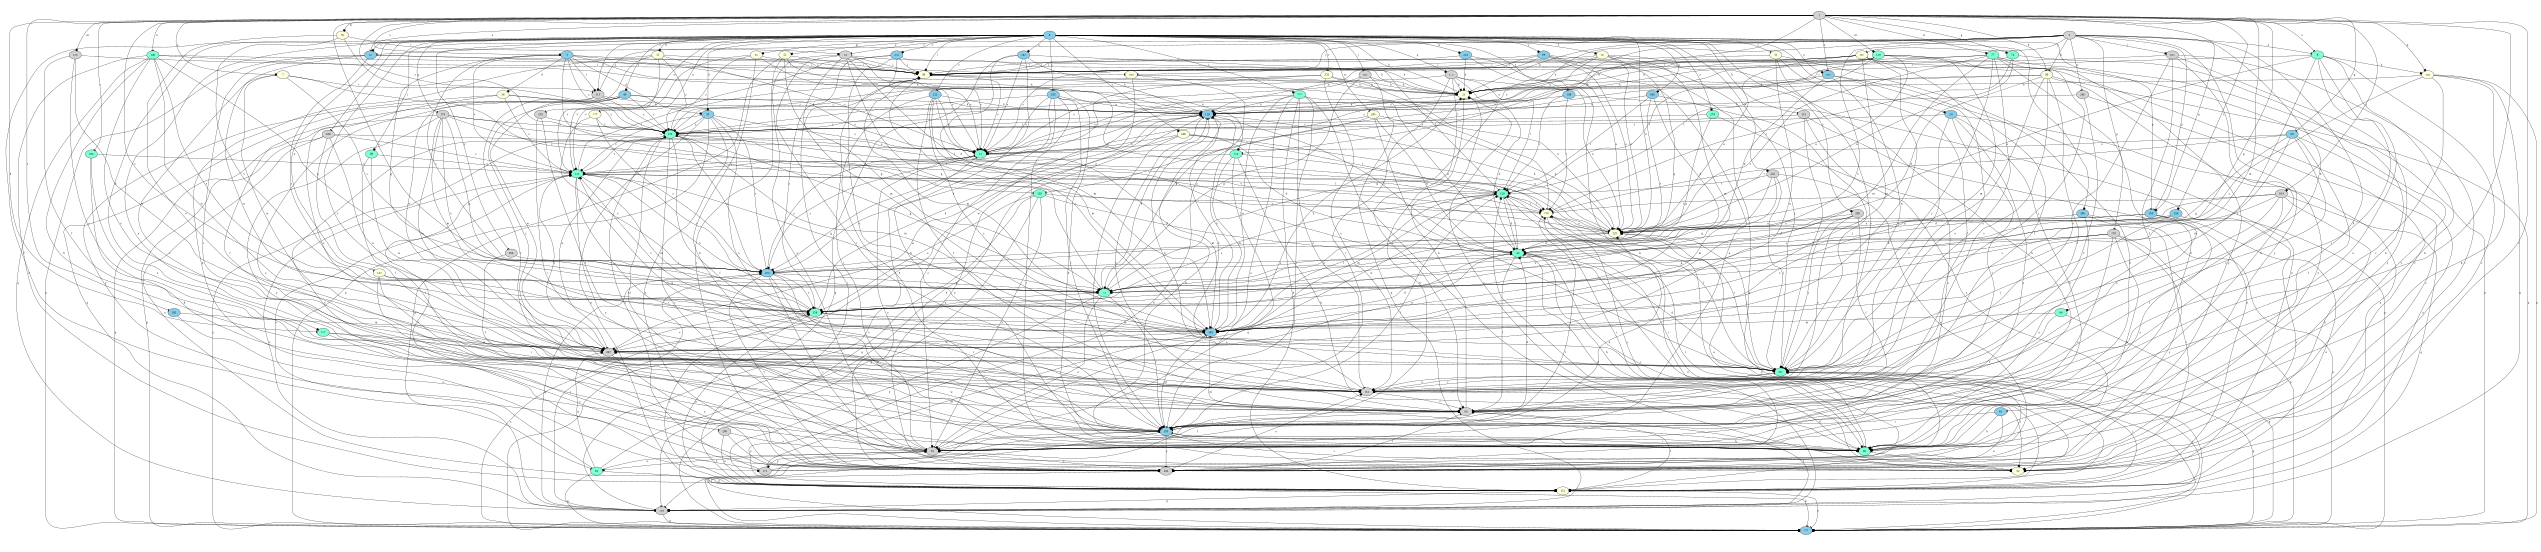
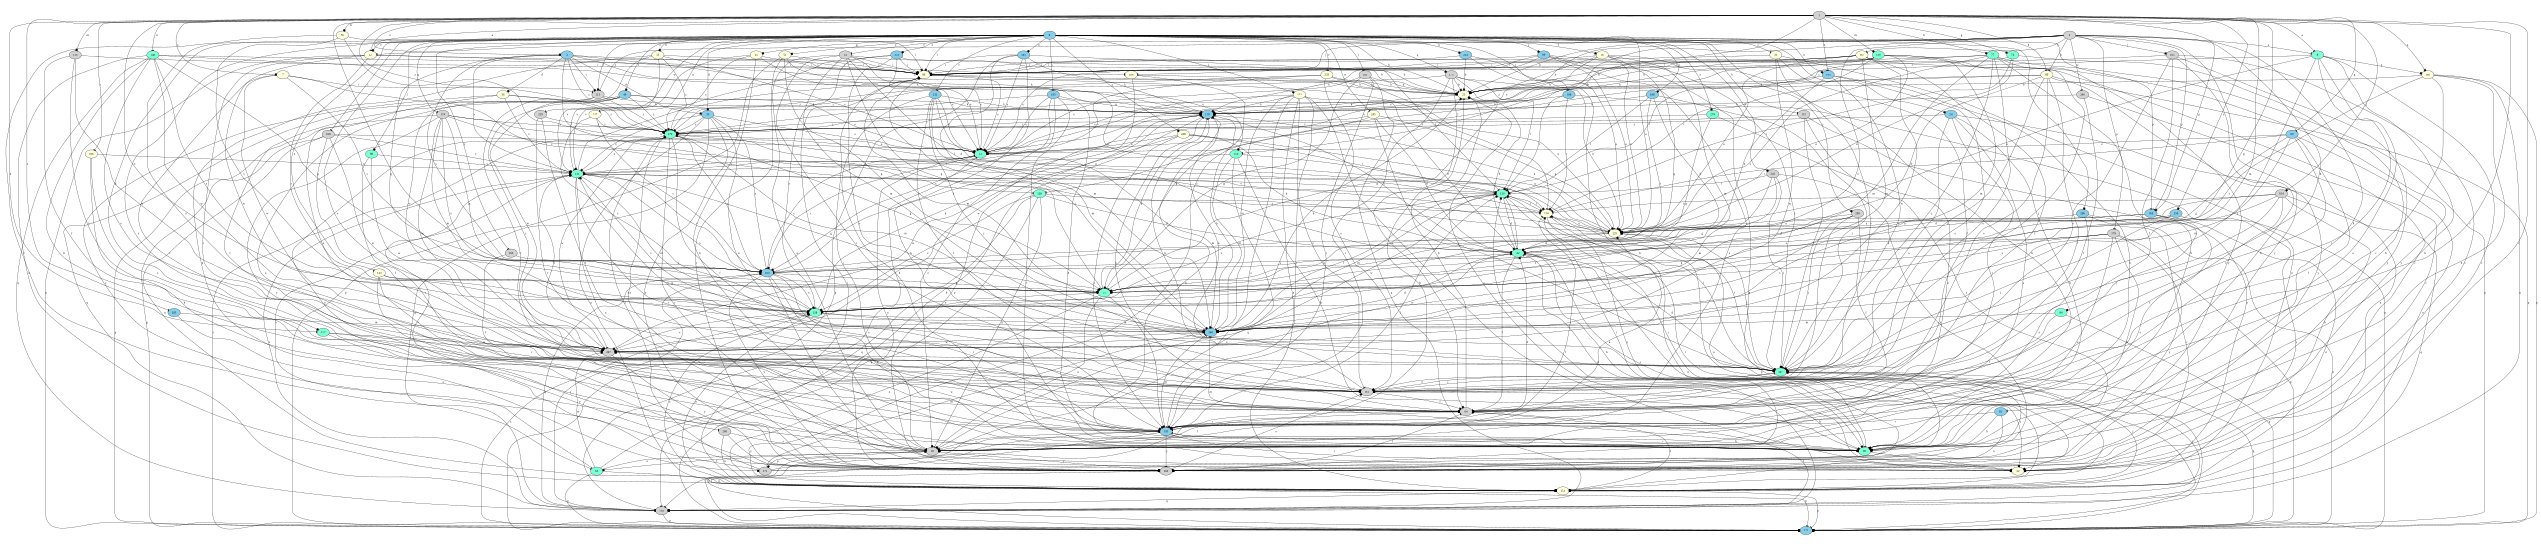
(592, 50) -> (640, 40)
(370, 55) -> (370, 55)
none -> (972, 58)
(1300, 95) -> (1300, 95)
(91, 154) -> (91, 154)
(1073, 276) -> (1321, 299)
